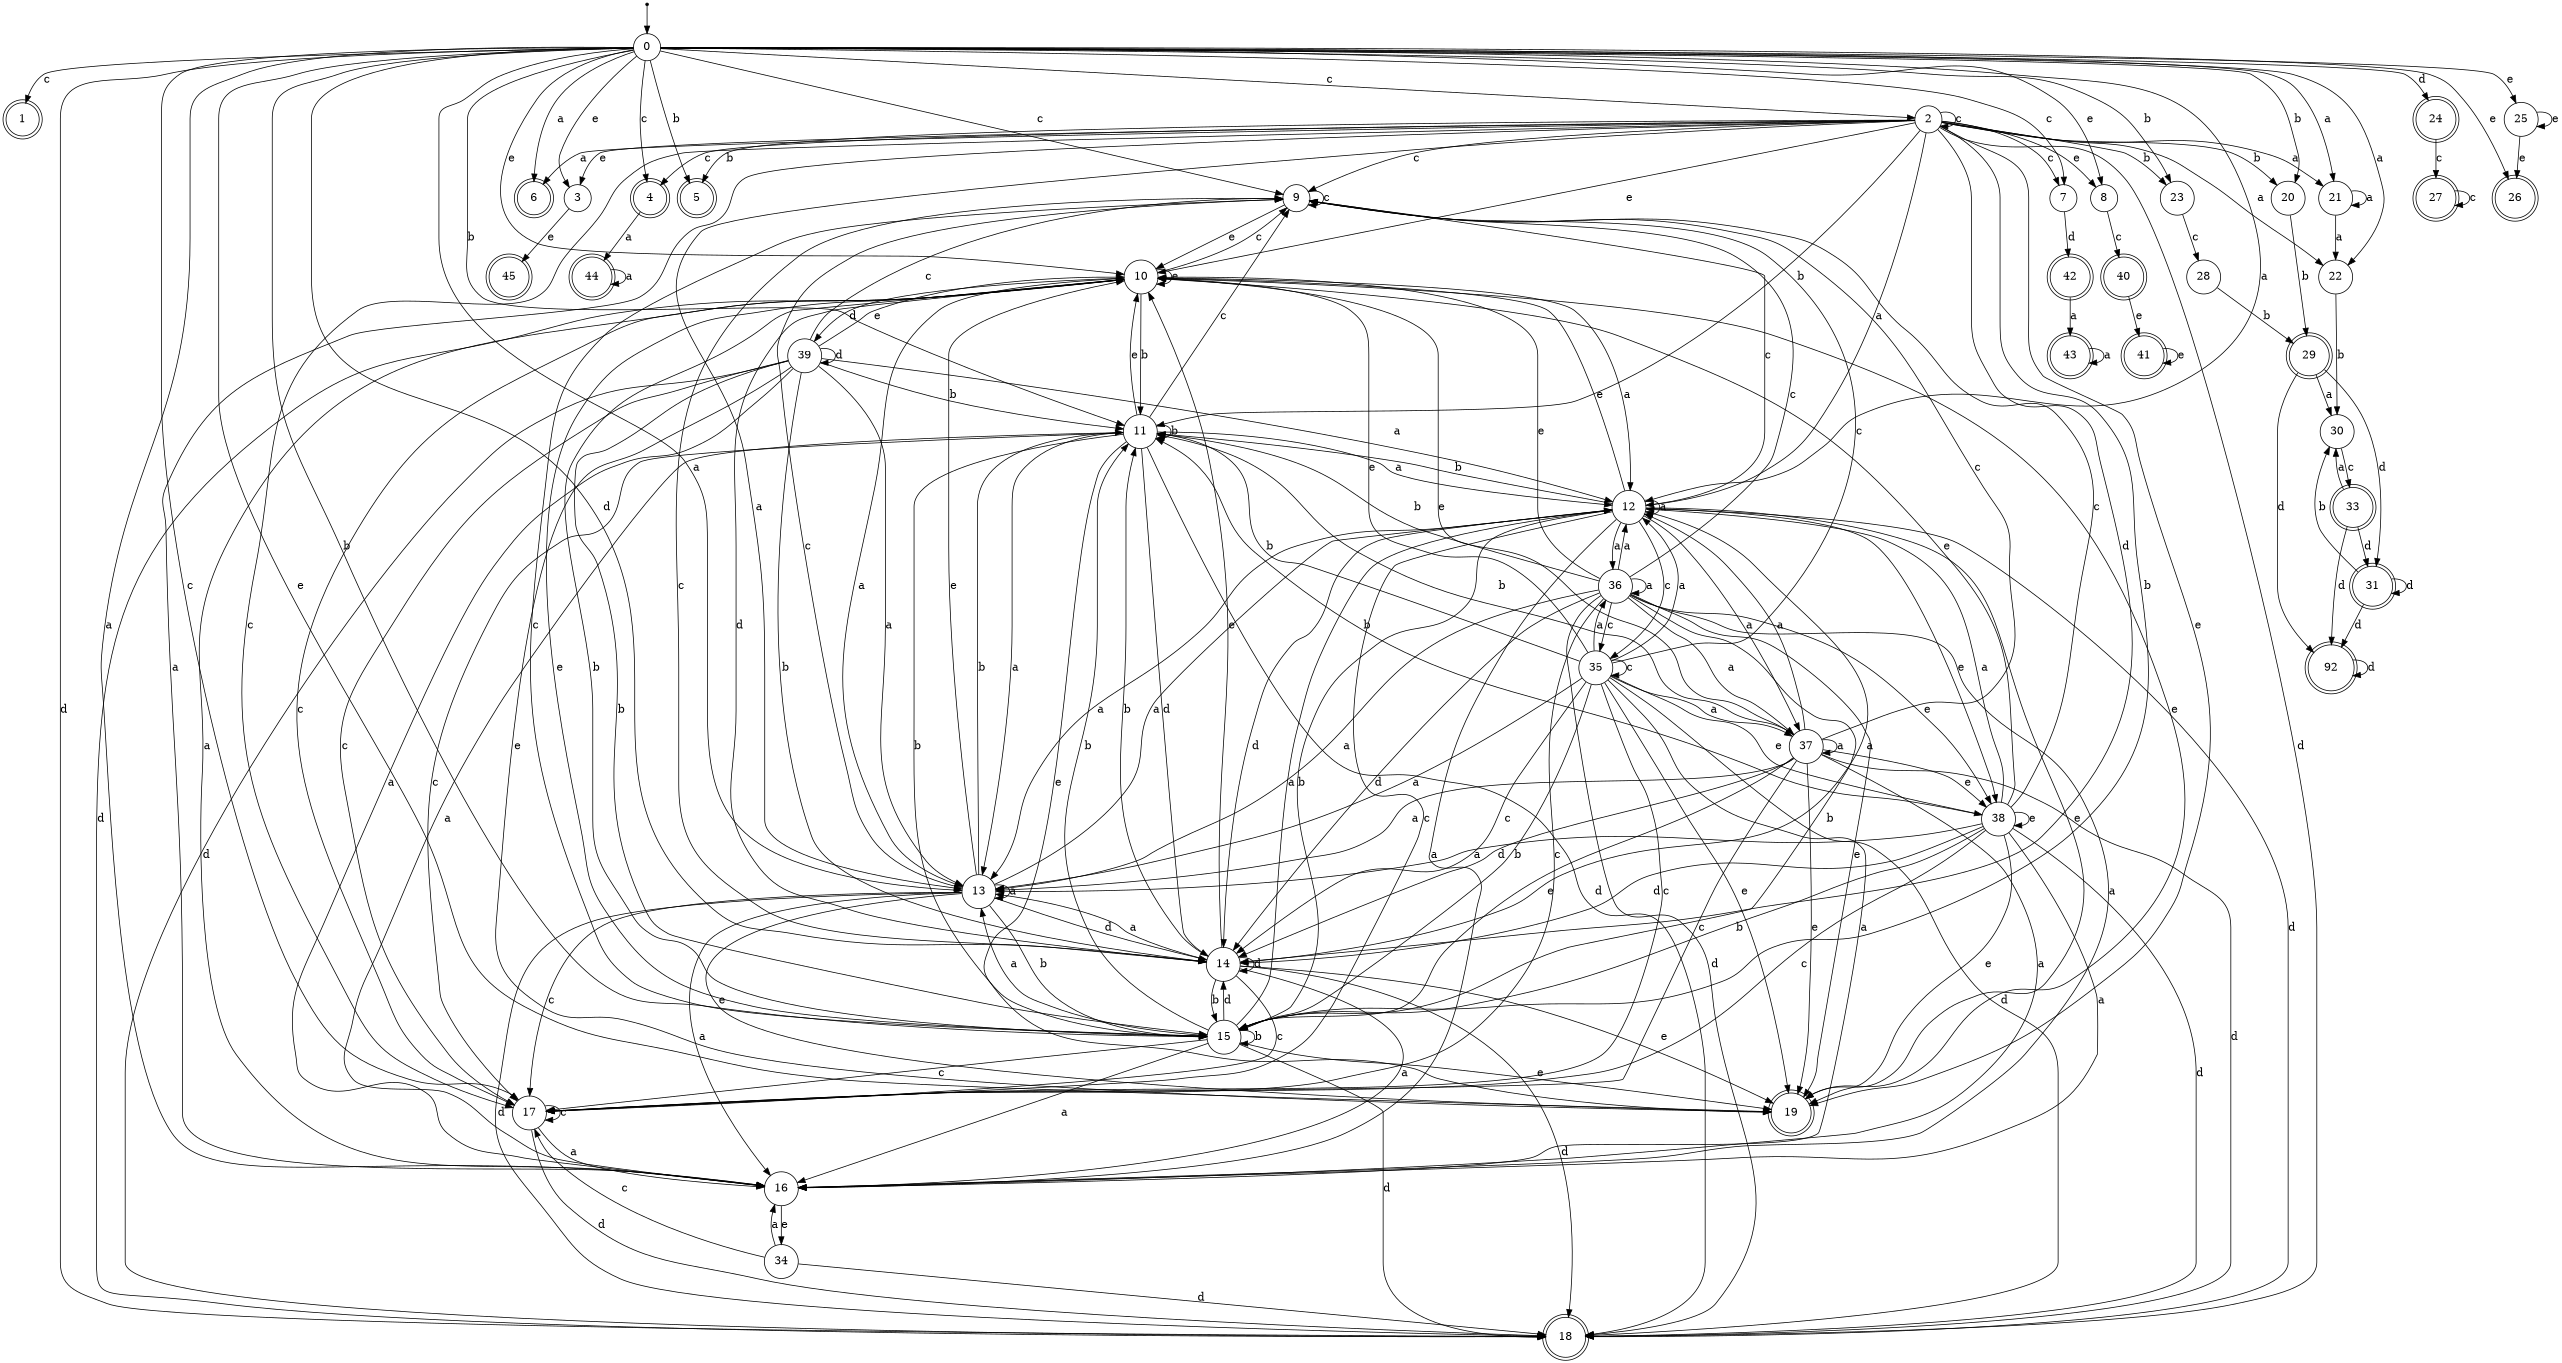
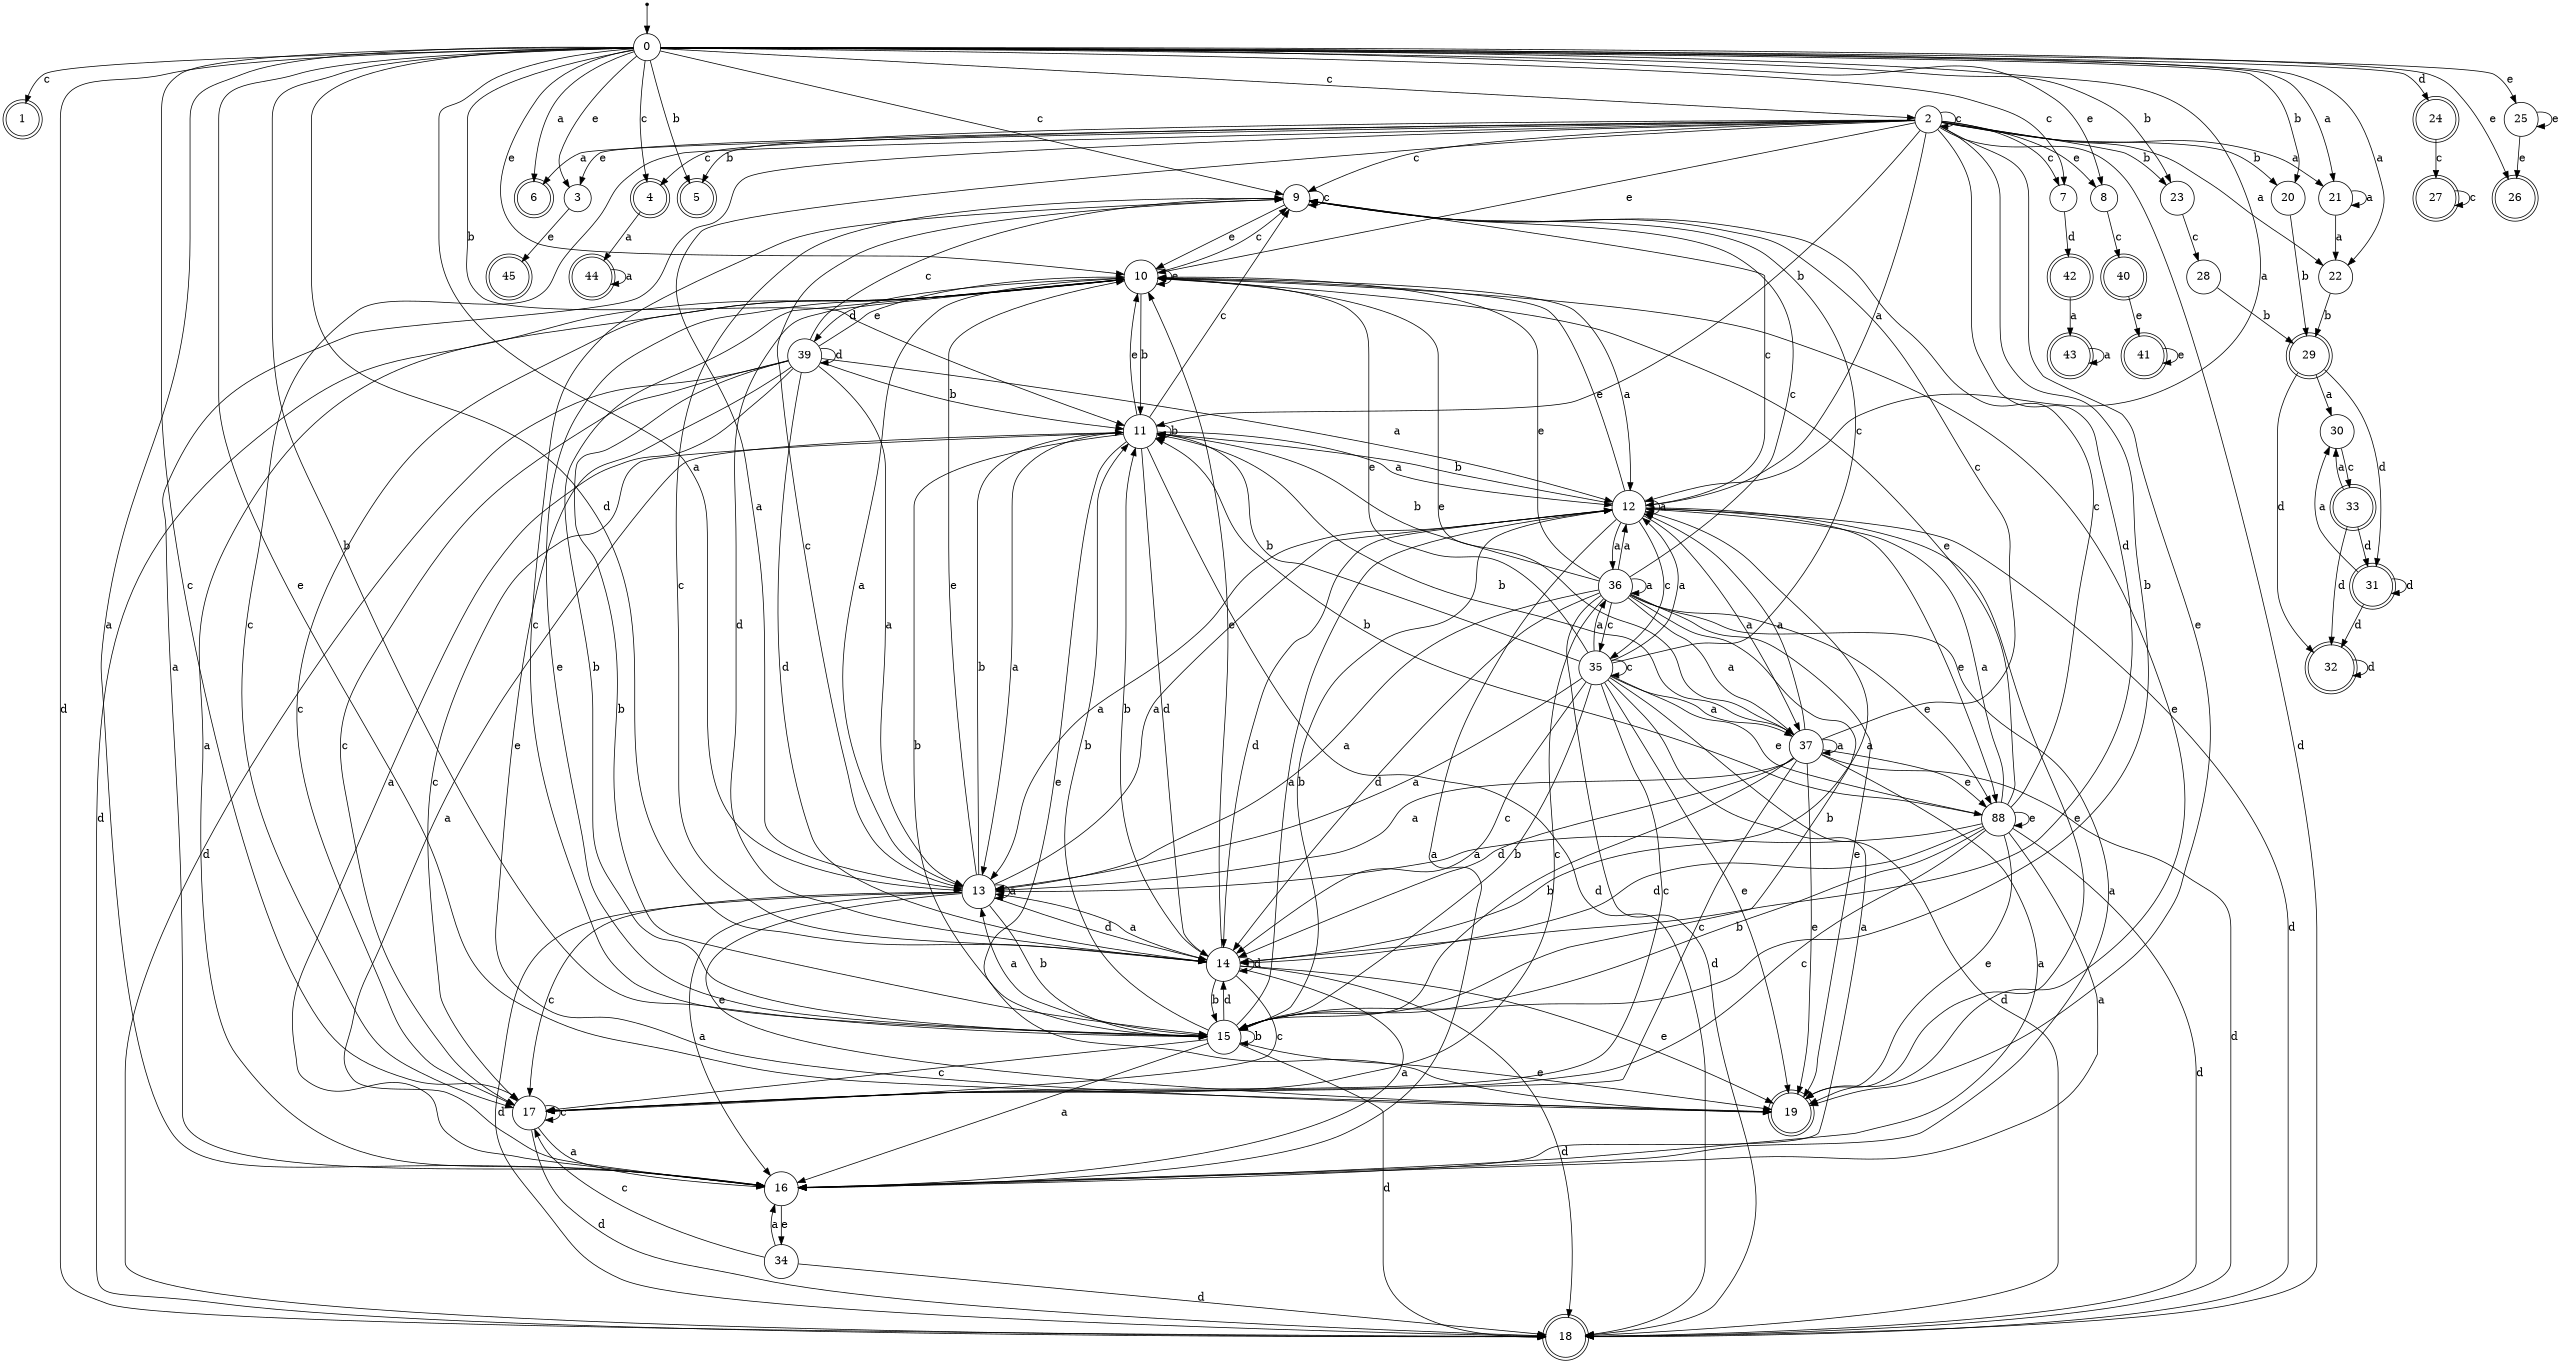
(2337, 350) -> (2324, 311)
(2322, 507) -> (2322, 507)
(786, 668) -> (786, 668)
(2331, 668) -> (2331, 668)
(1999, 819) -> (1999, 819)
(1551, 892) -> (1551, 892)
(1313, 1032) -> none
